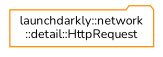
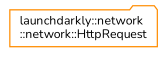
(82, 28) -> (84, 28)
